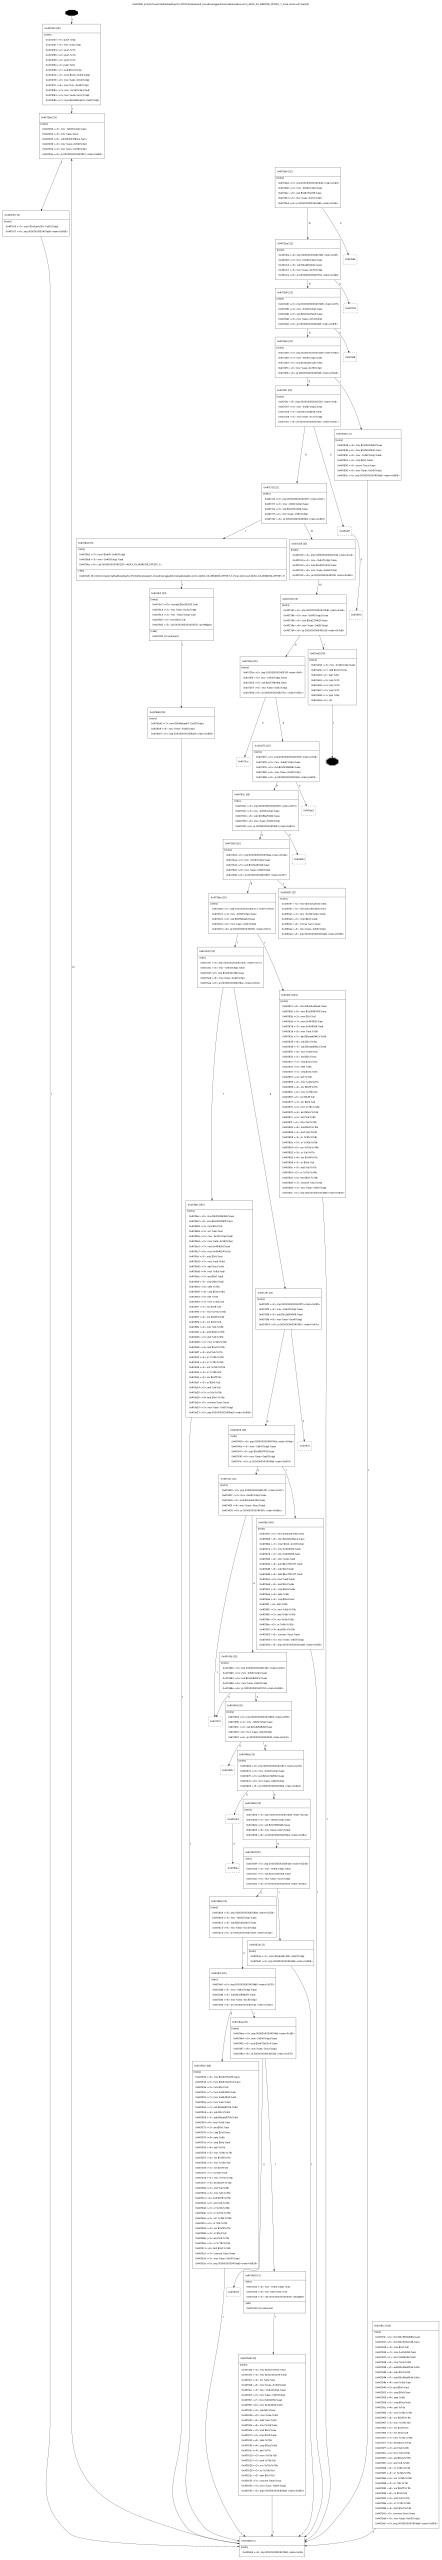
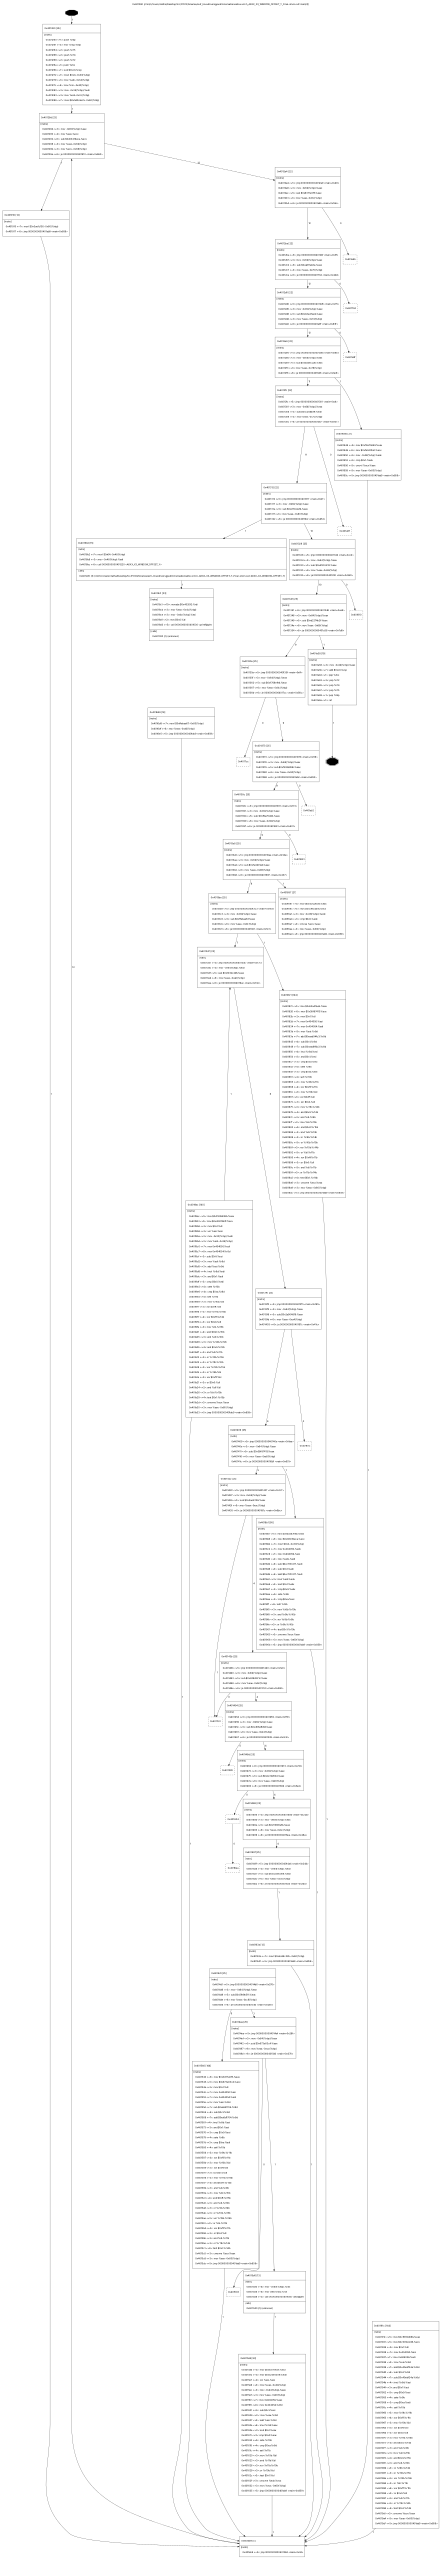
none -> (189, 162)
(360, 570) -> (350, 594)
(181, 674) -> none
(212, 1093) -> (227, 1095)
(243, 1917) -> none
